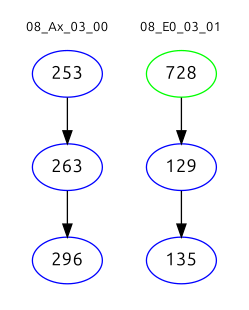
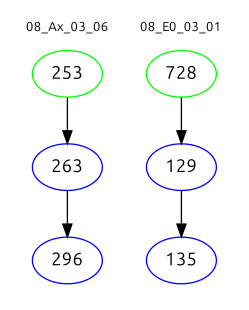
(67, 28) -> (67, 28)
(67, 74) -> (67, 74)
